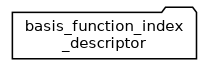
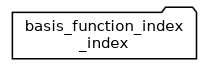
(104, 36) -> (104, 36)
